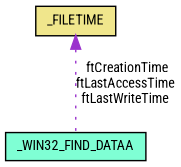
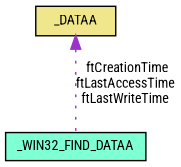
(76, 21) -> (76, 21)
